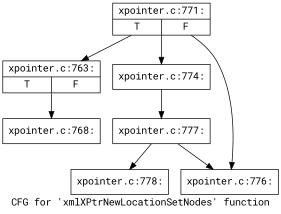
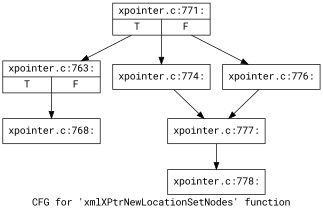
(193, 155) -> (246, 102)
